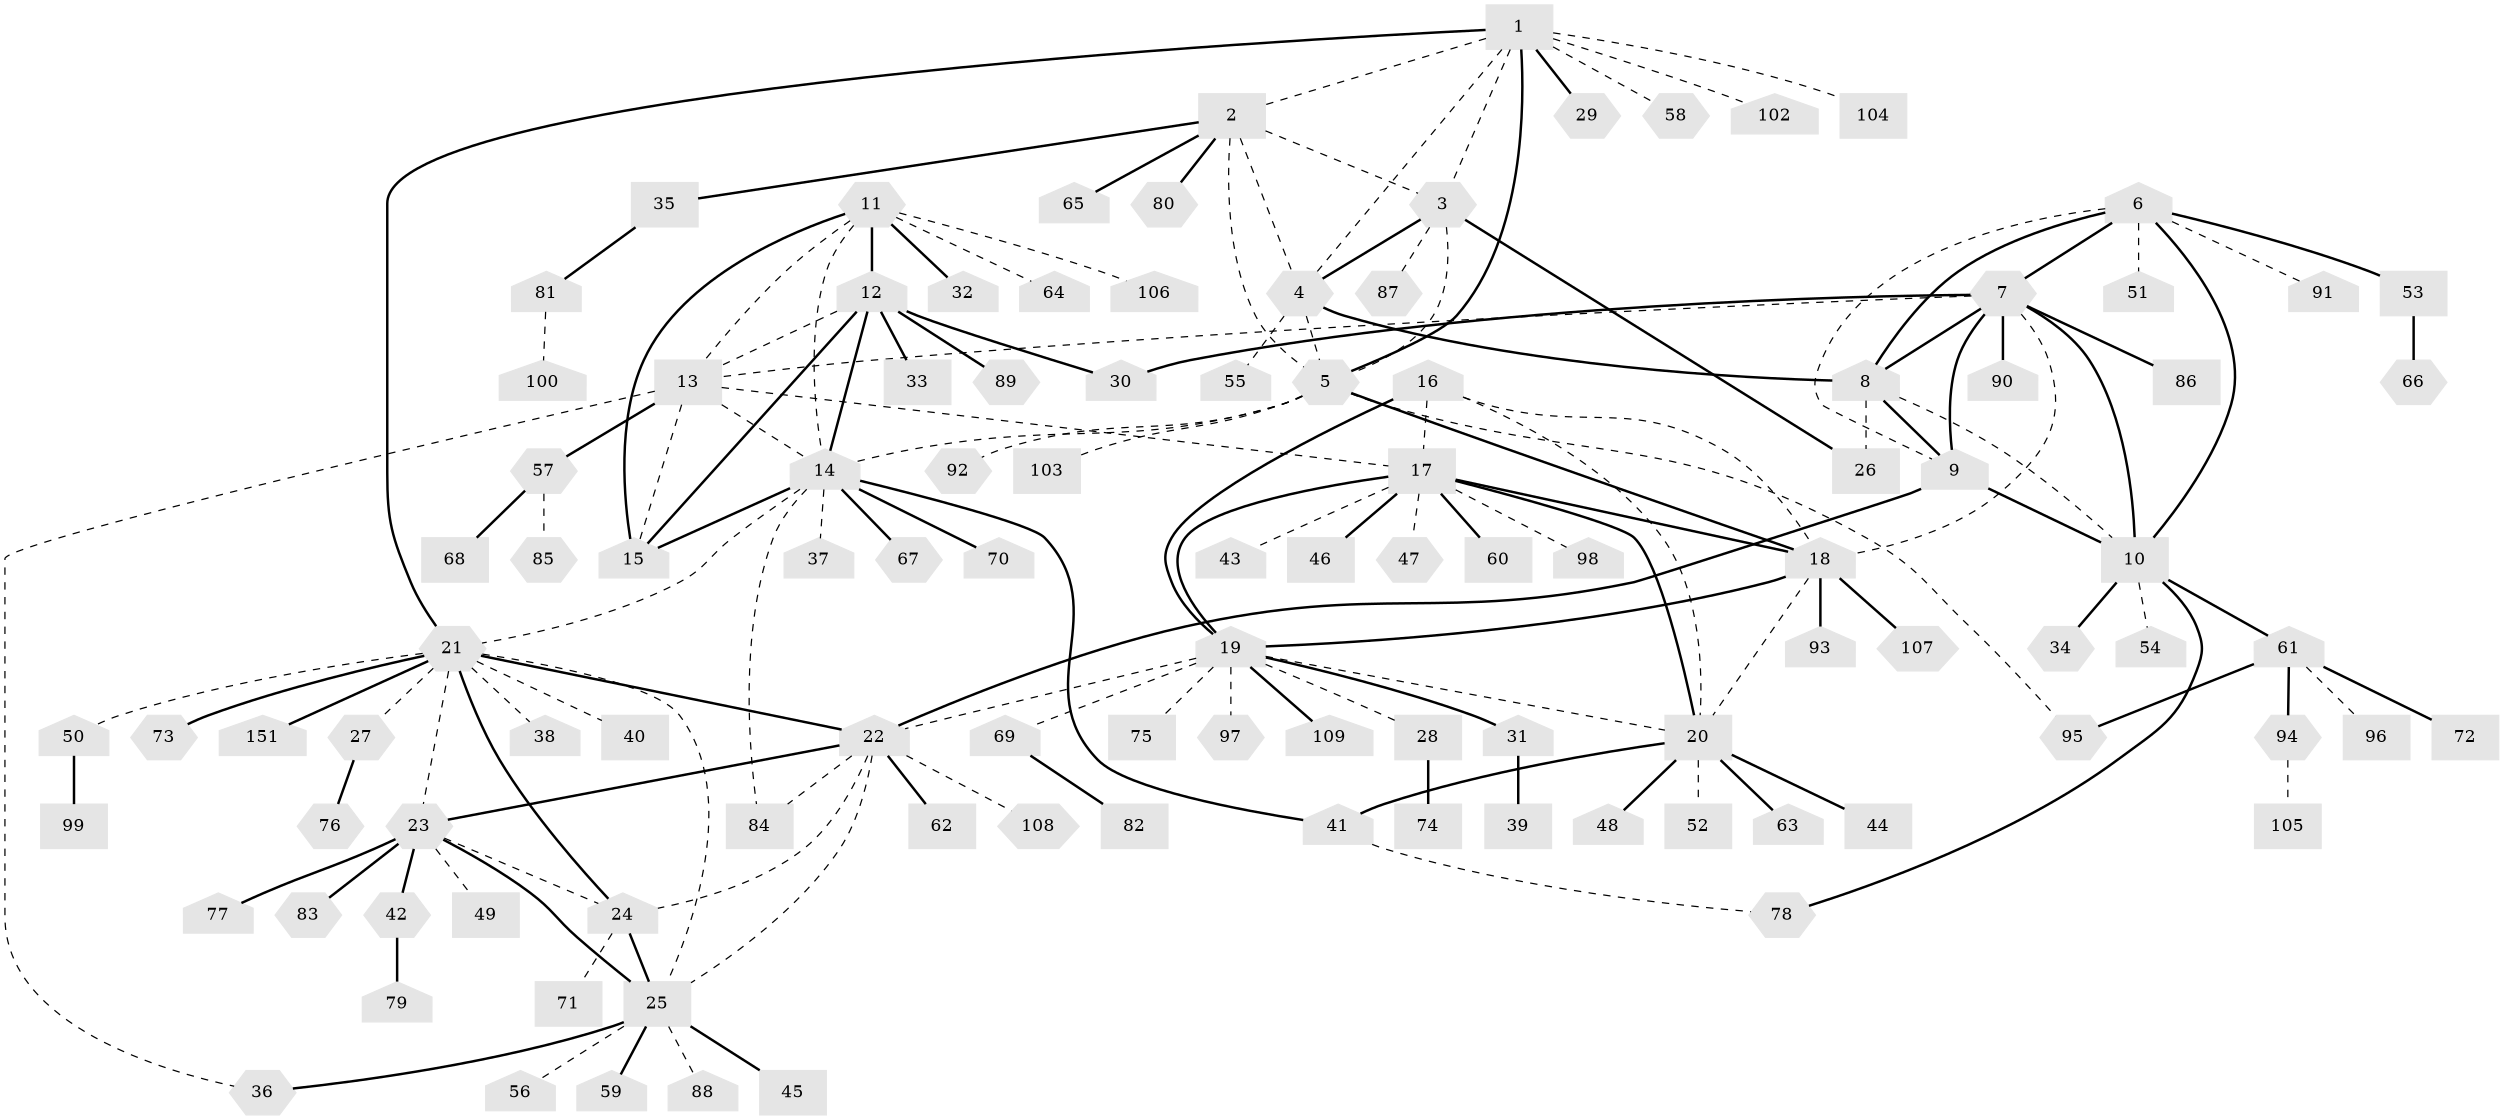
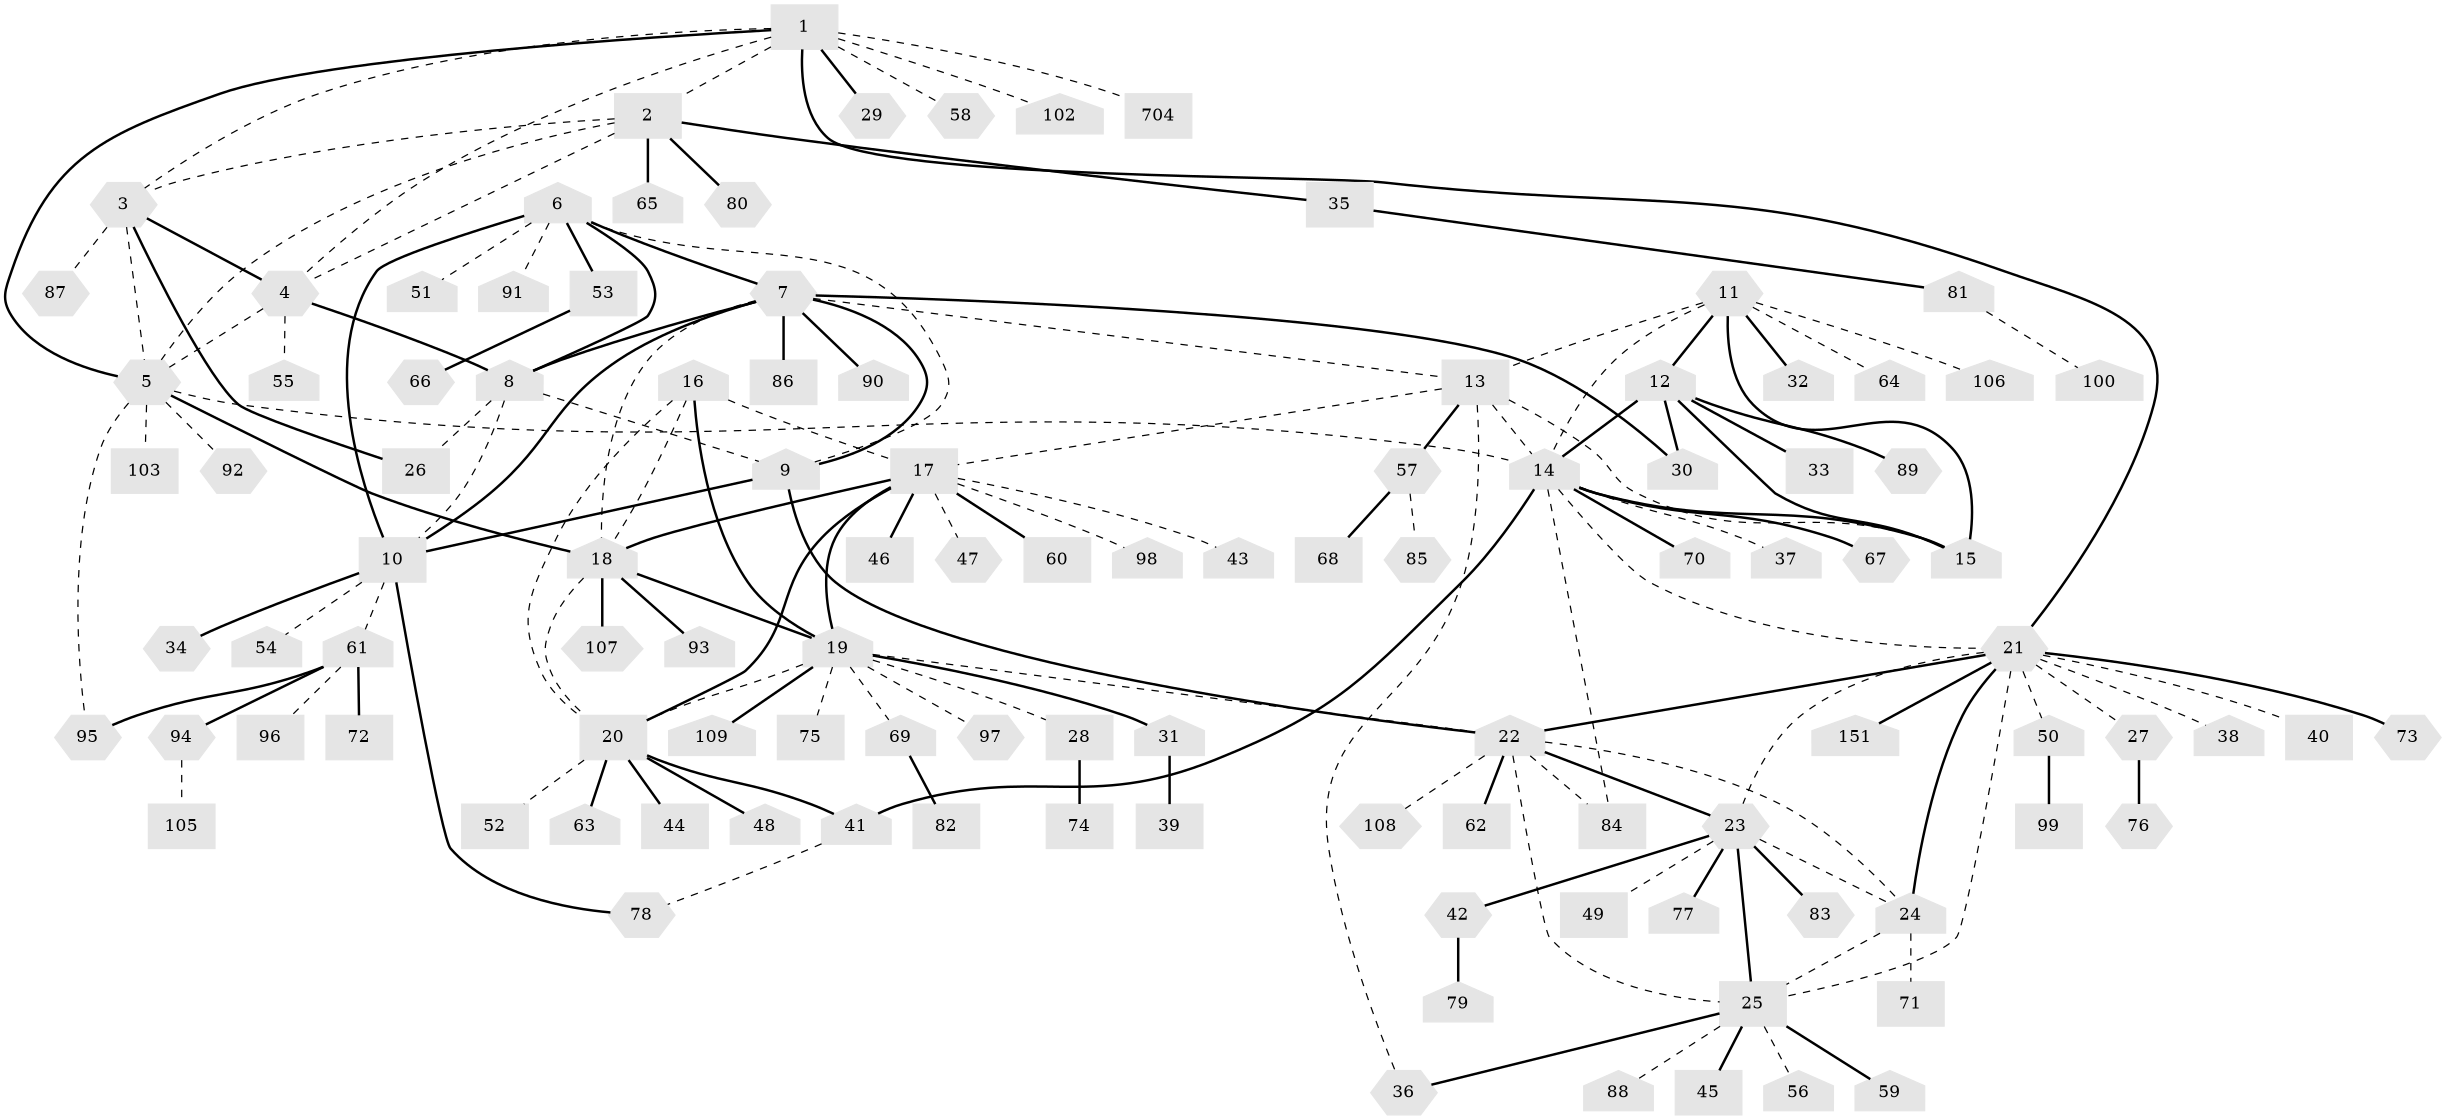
(1873, 116) -> (1159, 116)
(779, 338) -> none
(1912, 428) -> (635, 423)
(2218, 608) -> (375, 606)
(639, 958) -> (1833, 959)
